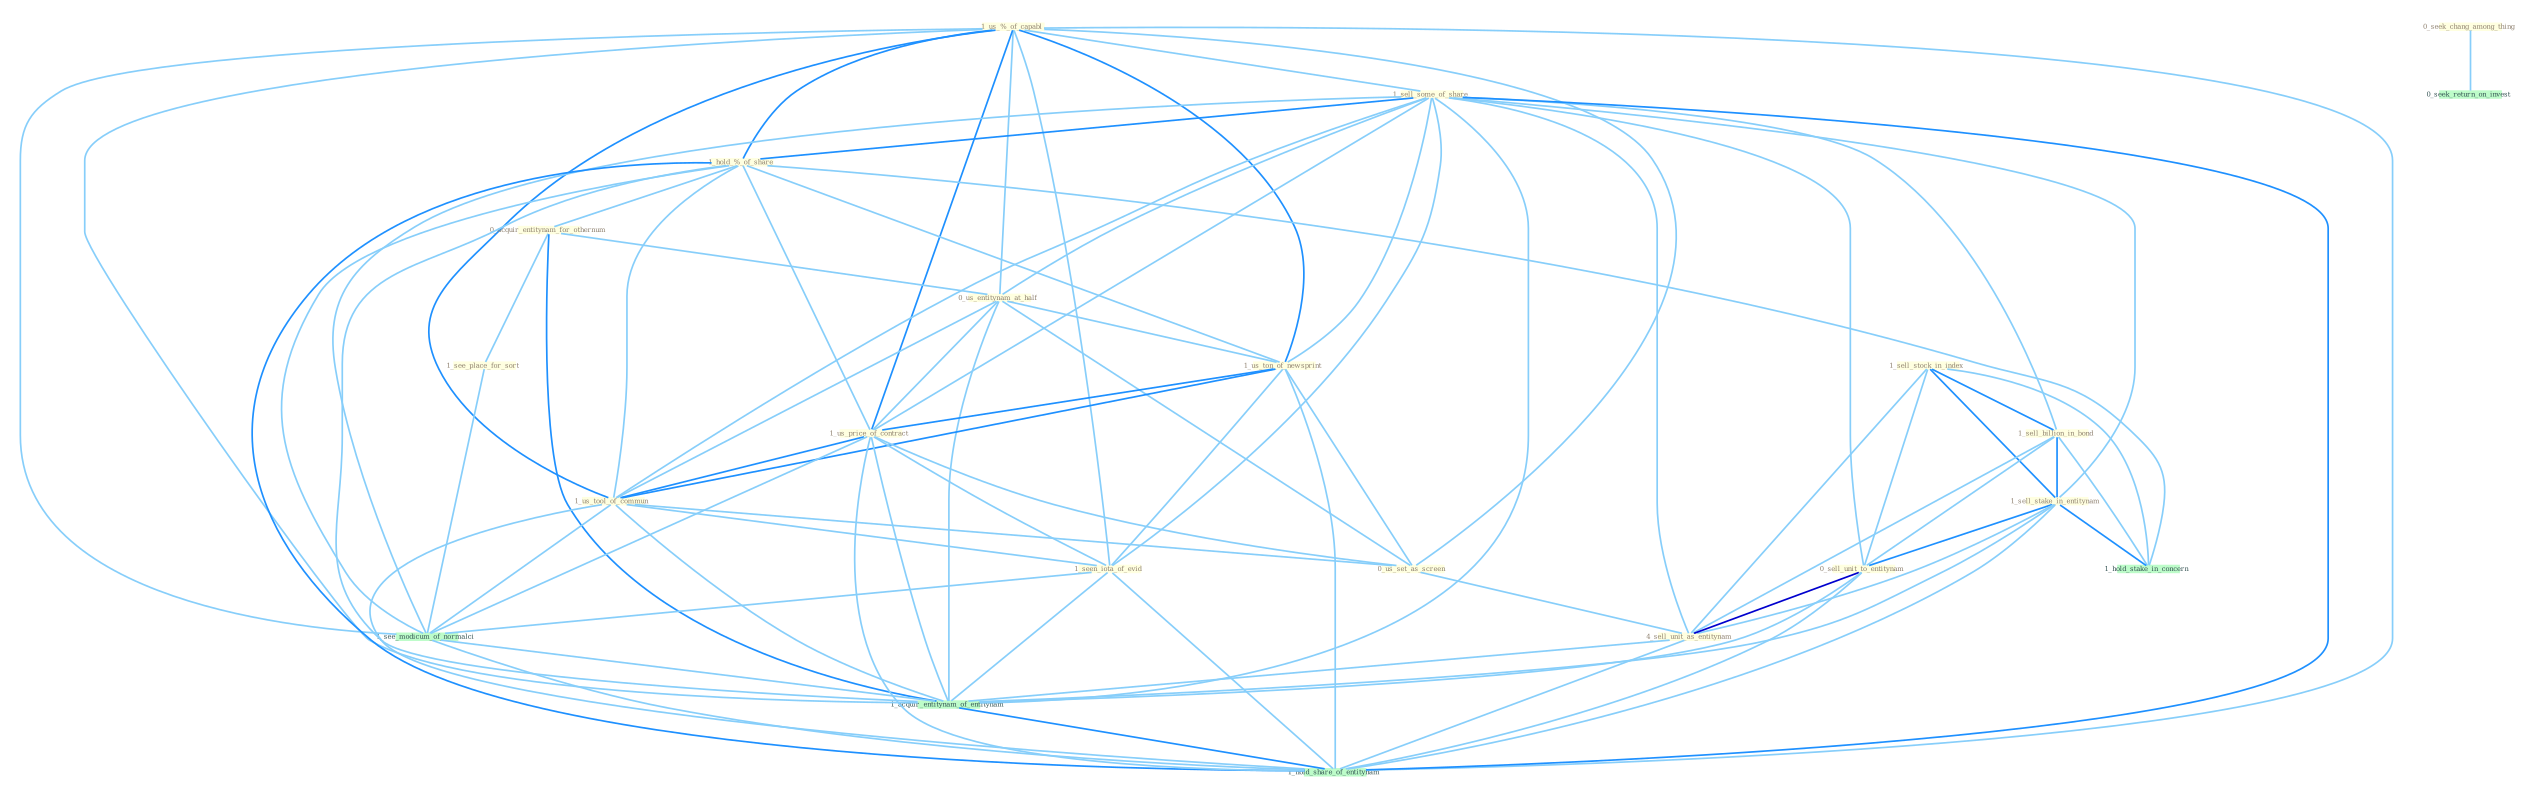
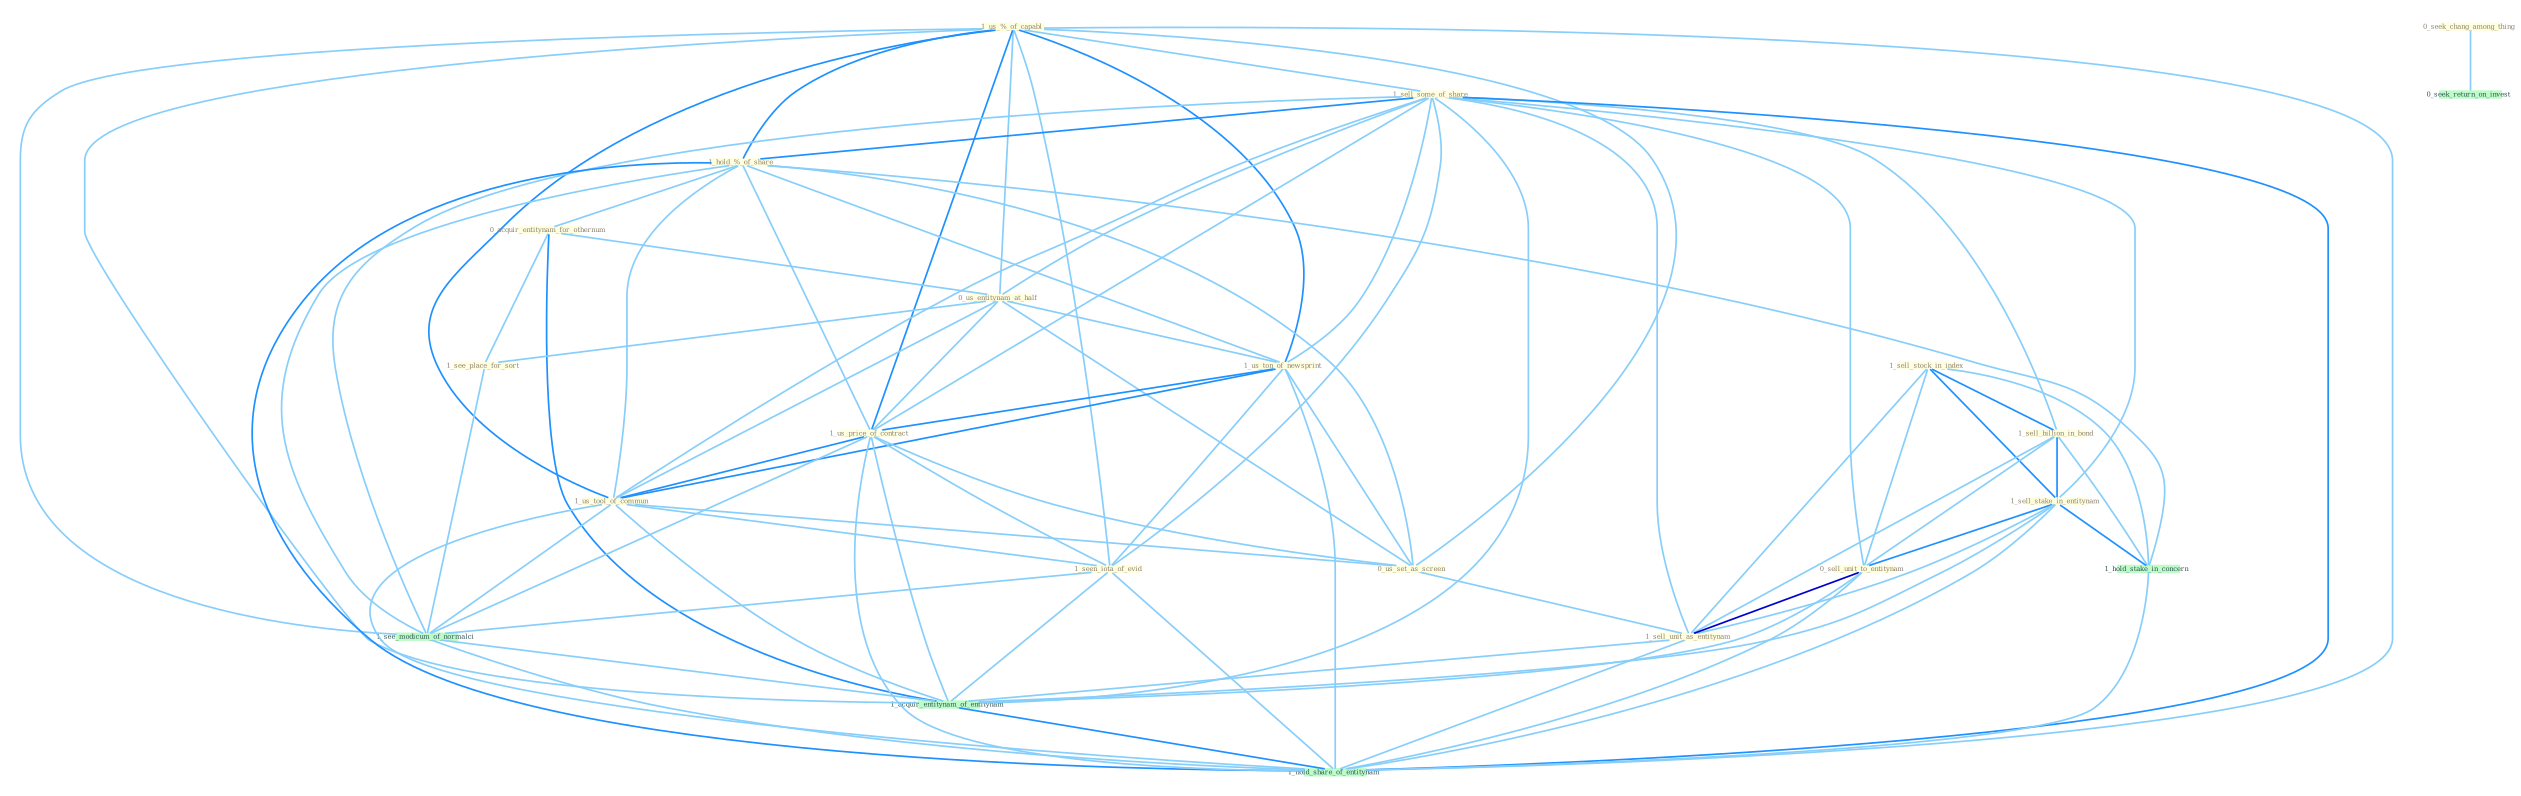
(949, 497) -> (742, 332)
(337, 517) -> (1189, 270)
(1689, 637) -> (1689, 637)
none -> (1807, 751)
